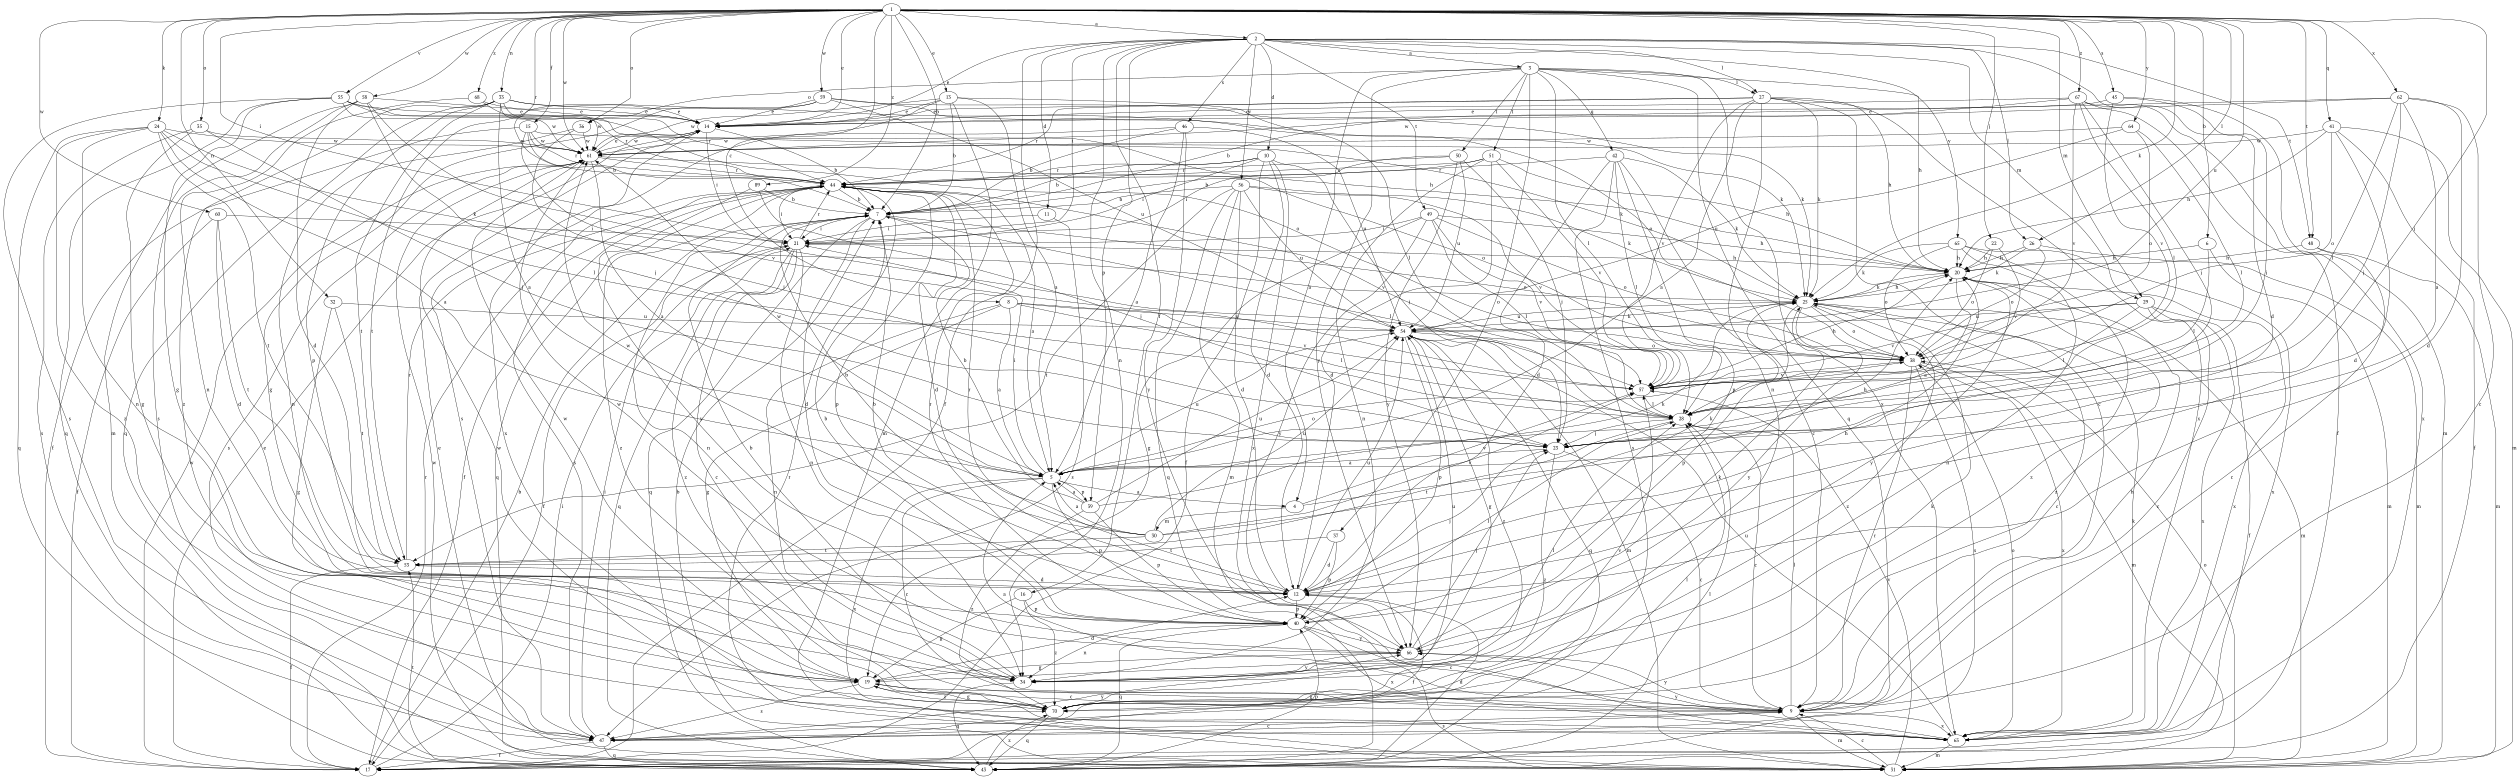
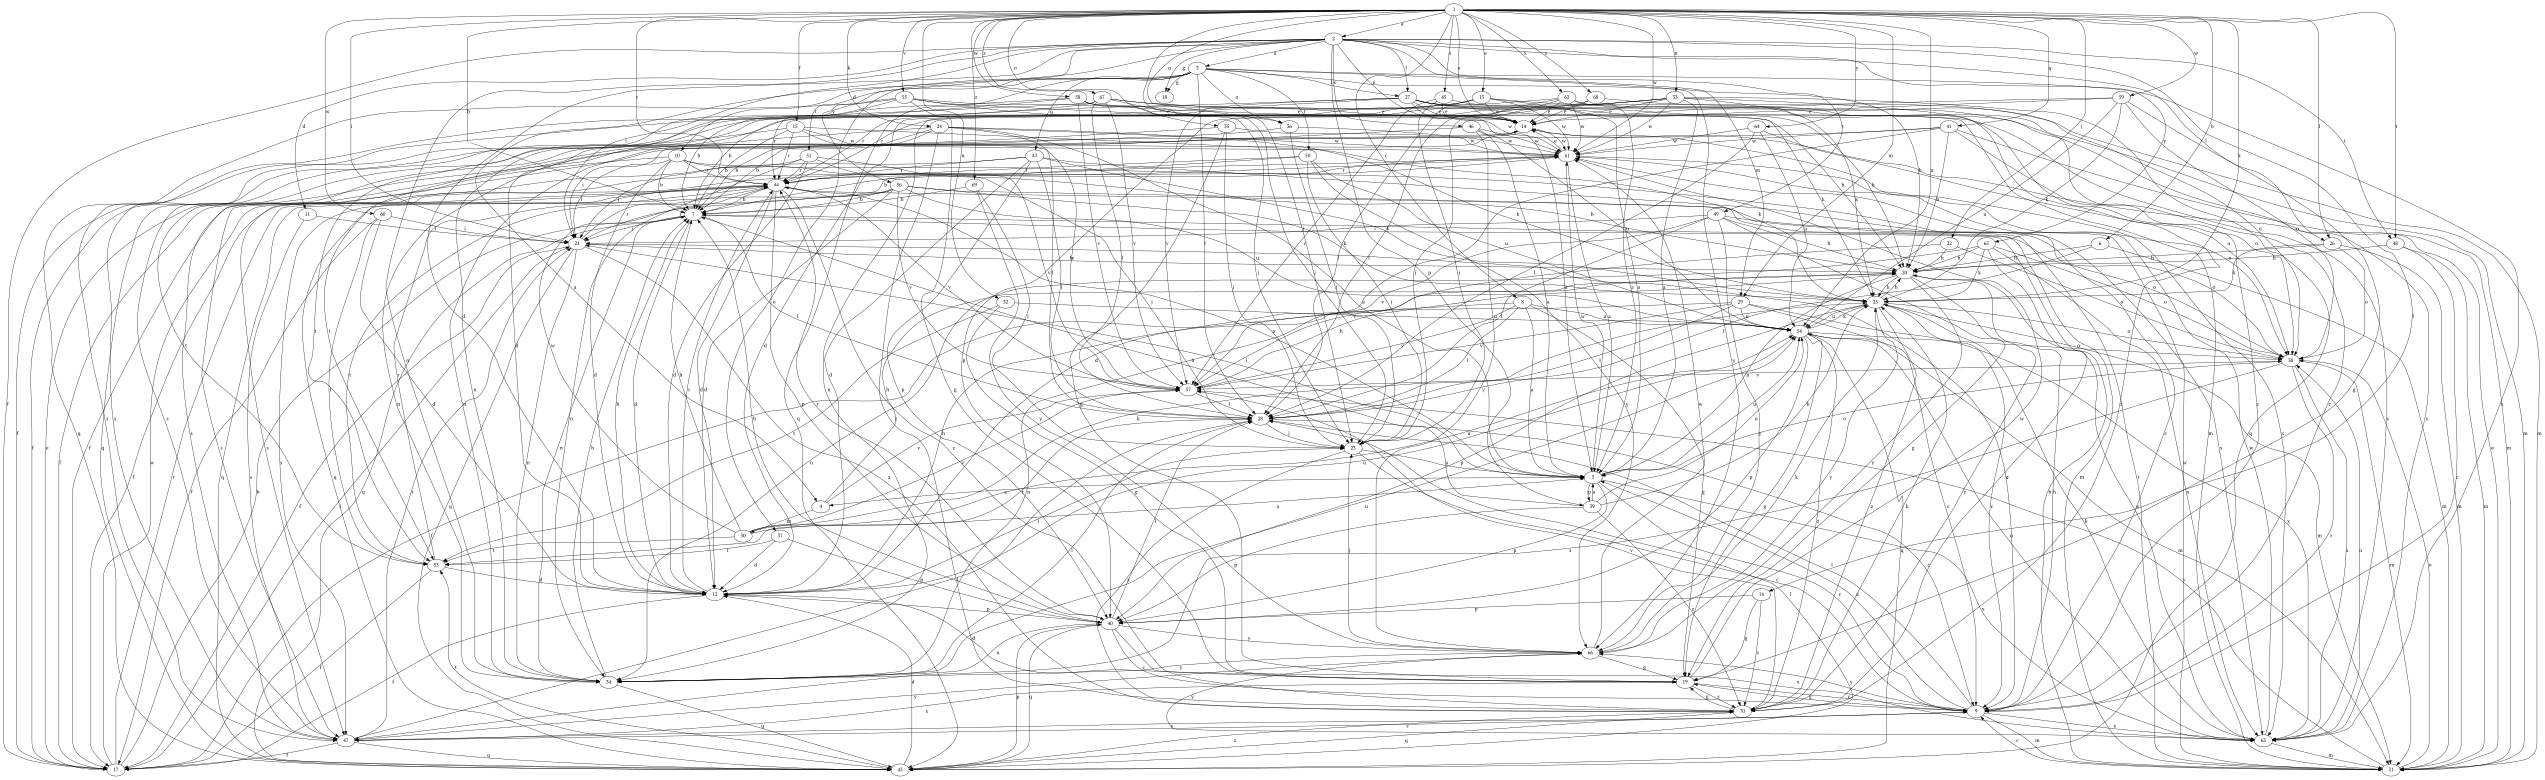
none -> (1165, 97)
(757, 185) -> (974, 185)
